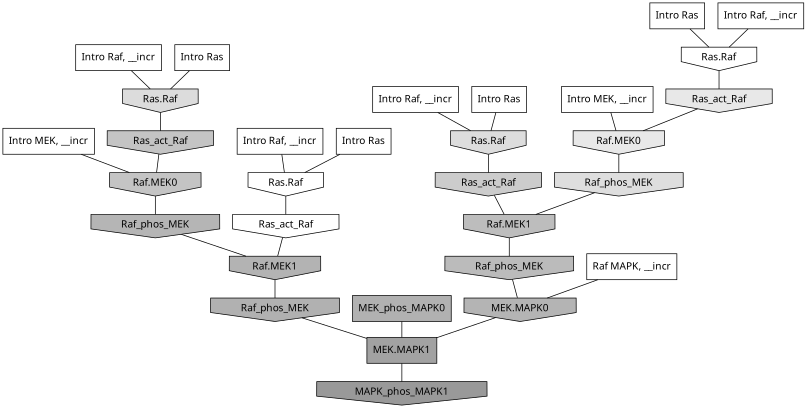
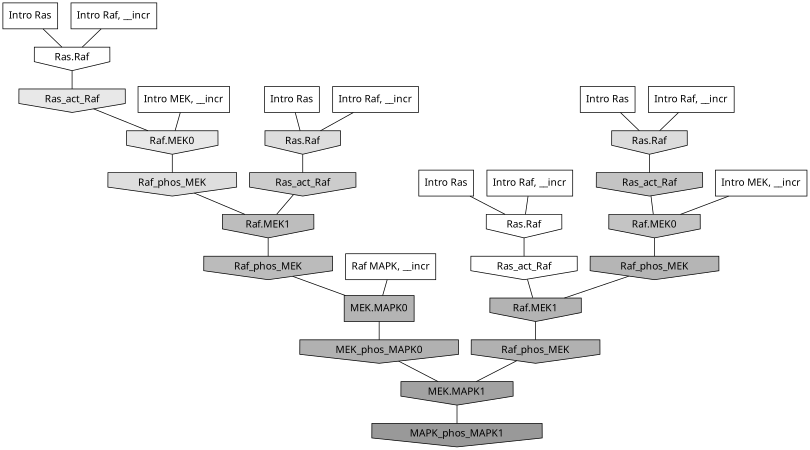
(402, 309) -> (379, 350)
(520, 309) -> (379, 309)
(466, 328) -> (379, 331)
(402, 350) -> (457, 392)
